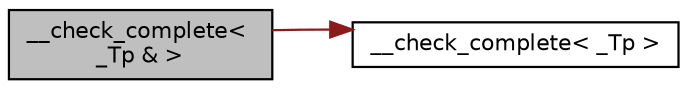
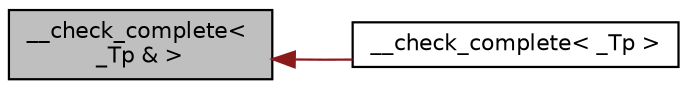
(301, 30) -> (324, 60)
